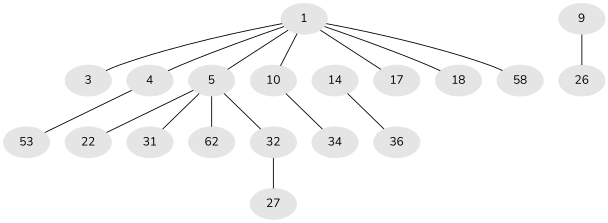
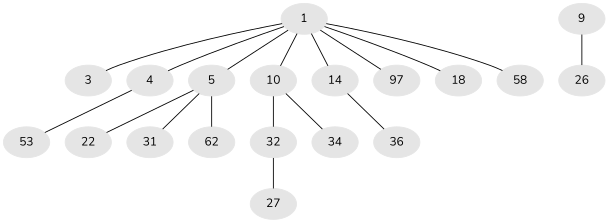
none -> (320, 50)
(397, 81) -> (397, 81)
(242, 111) -> (273, 111)
